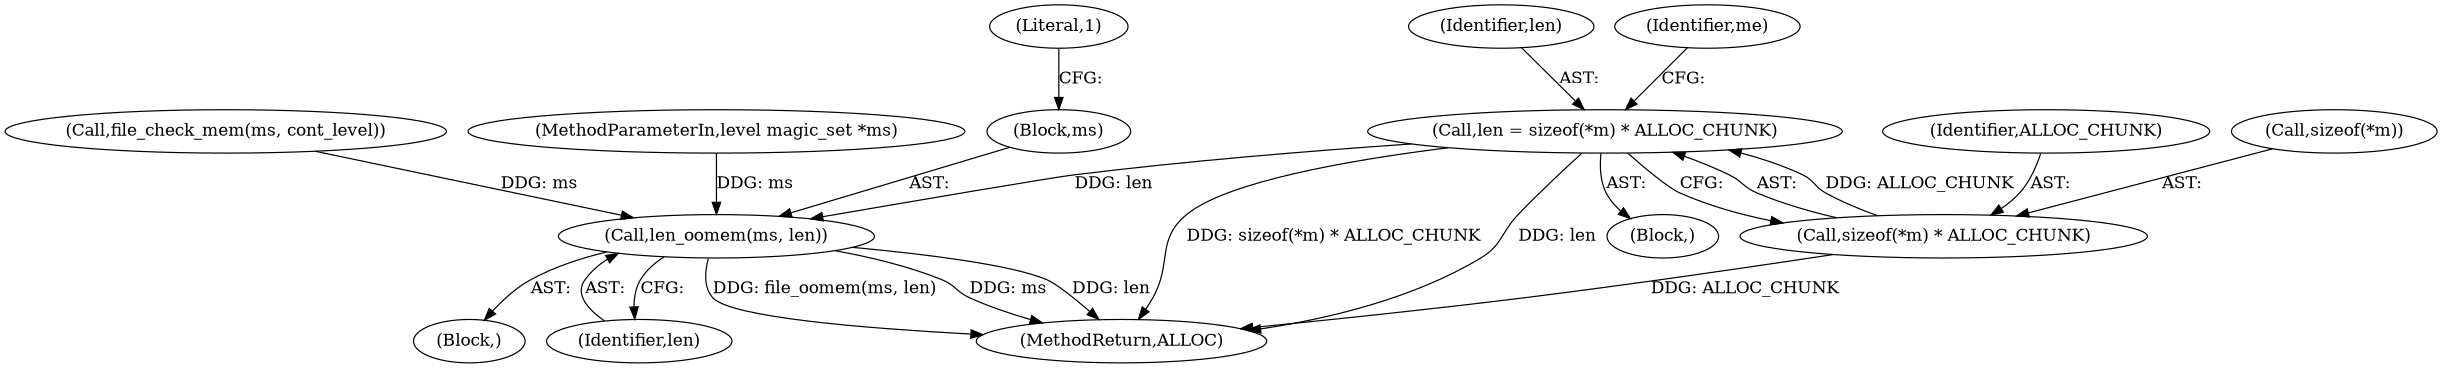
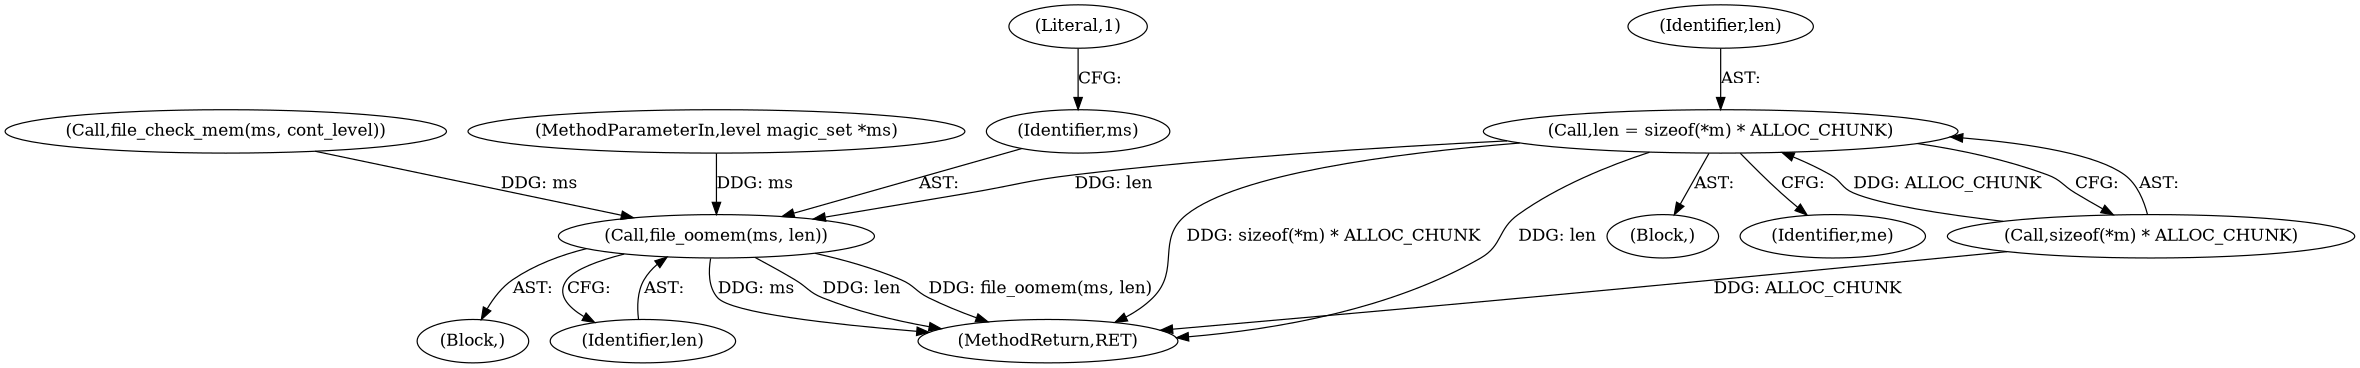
(1661, 74) -> (1768, 181)
(1059, 131) -> (1078, 131)
(2046, 131) -> none
(2334, 131) -> none
(716, 236) -> (716, 236)
(1122, 341) -> (1048, 341)
